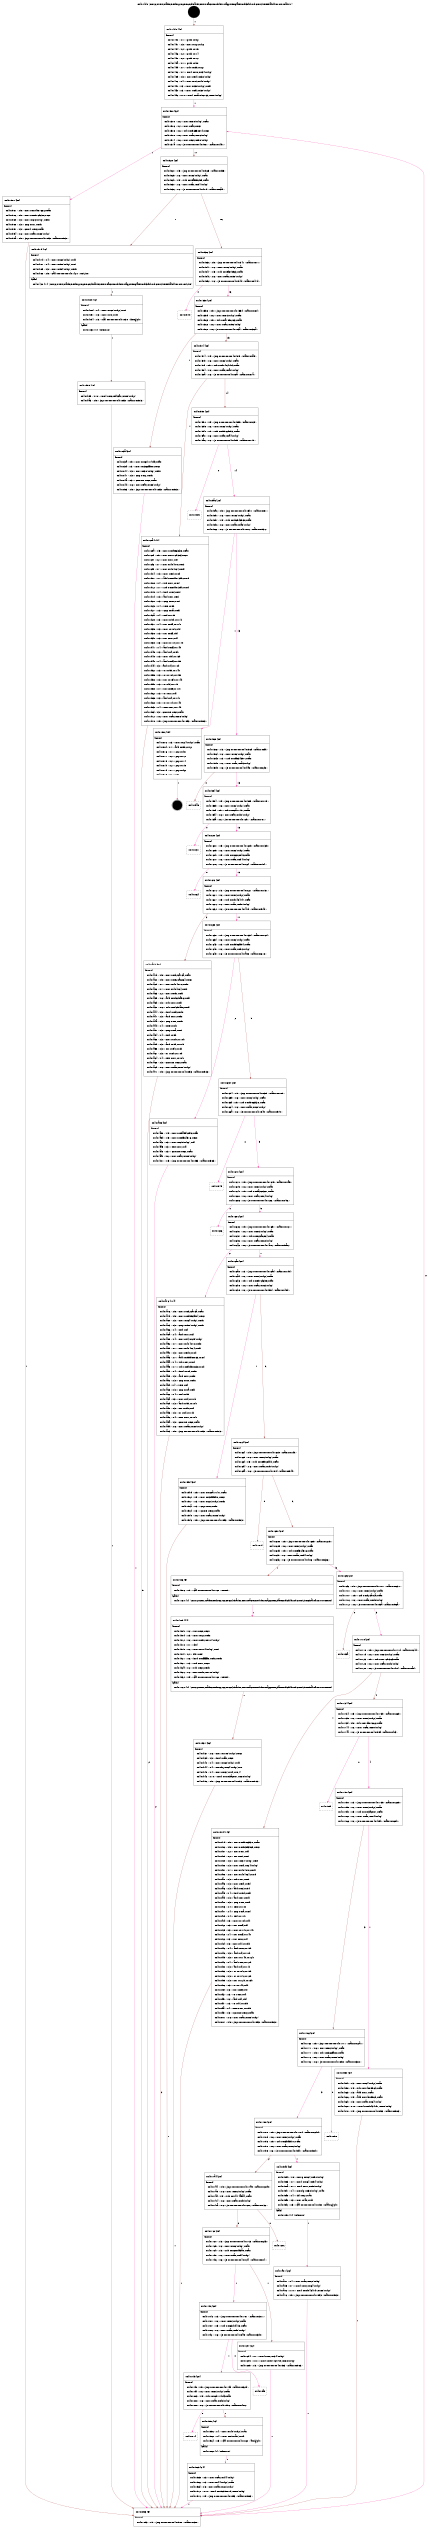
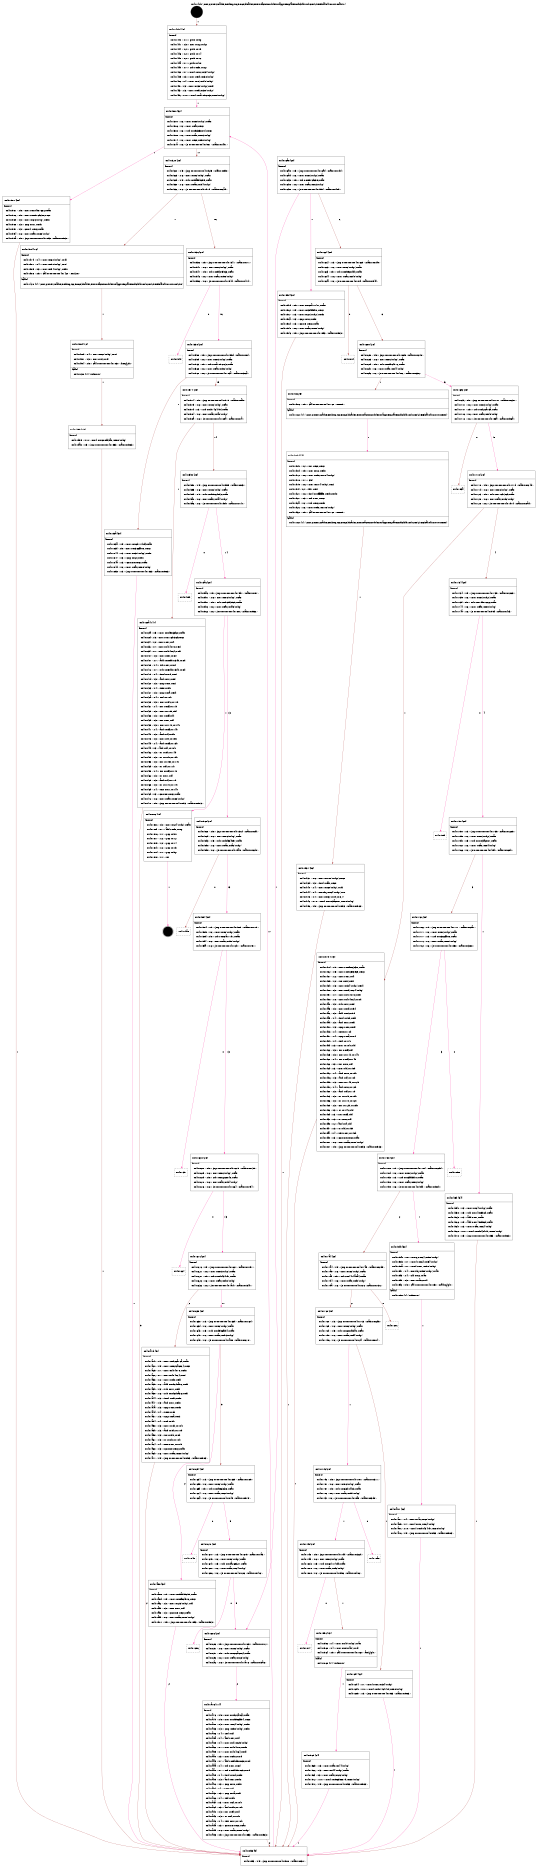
(260, 1253) -> (275, 911)
